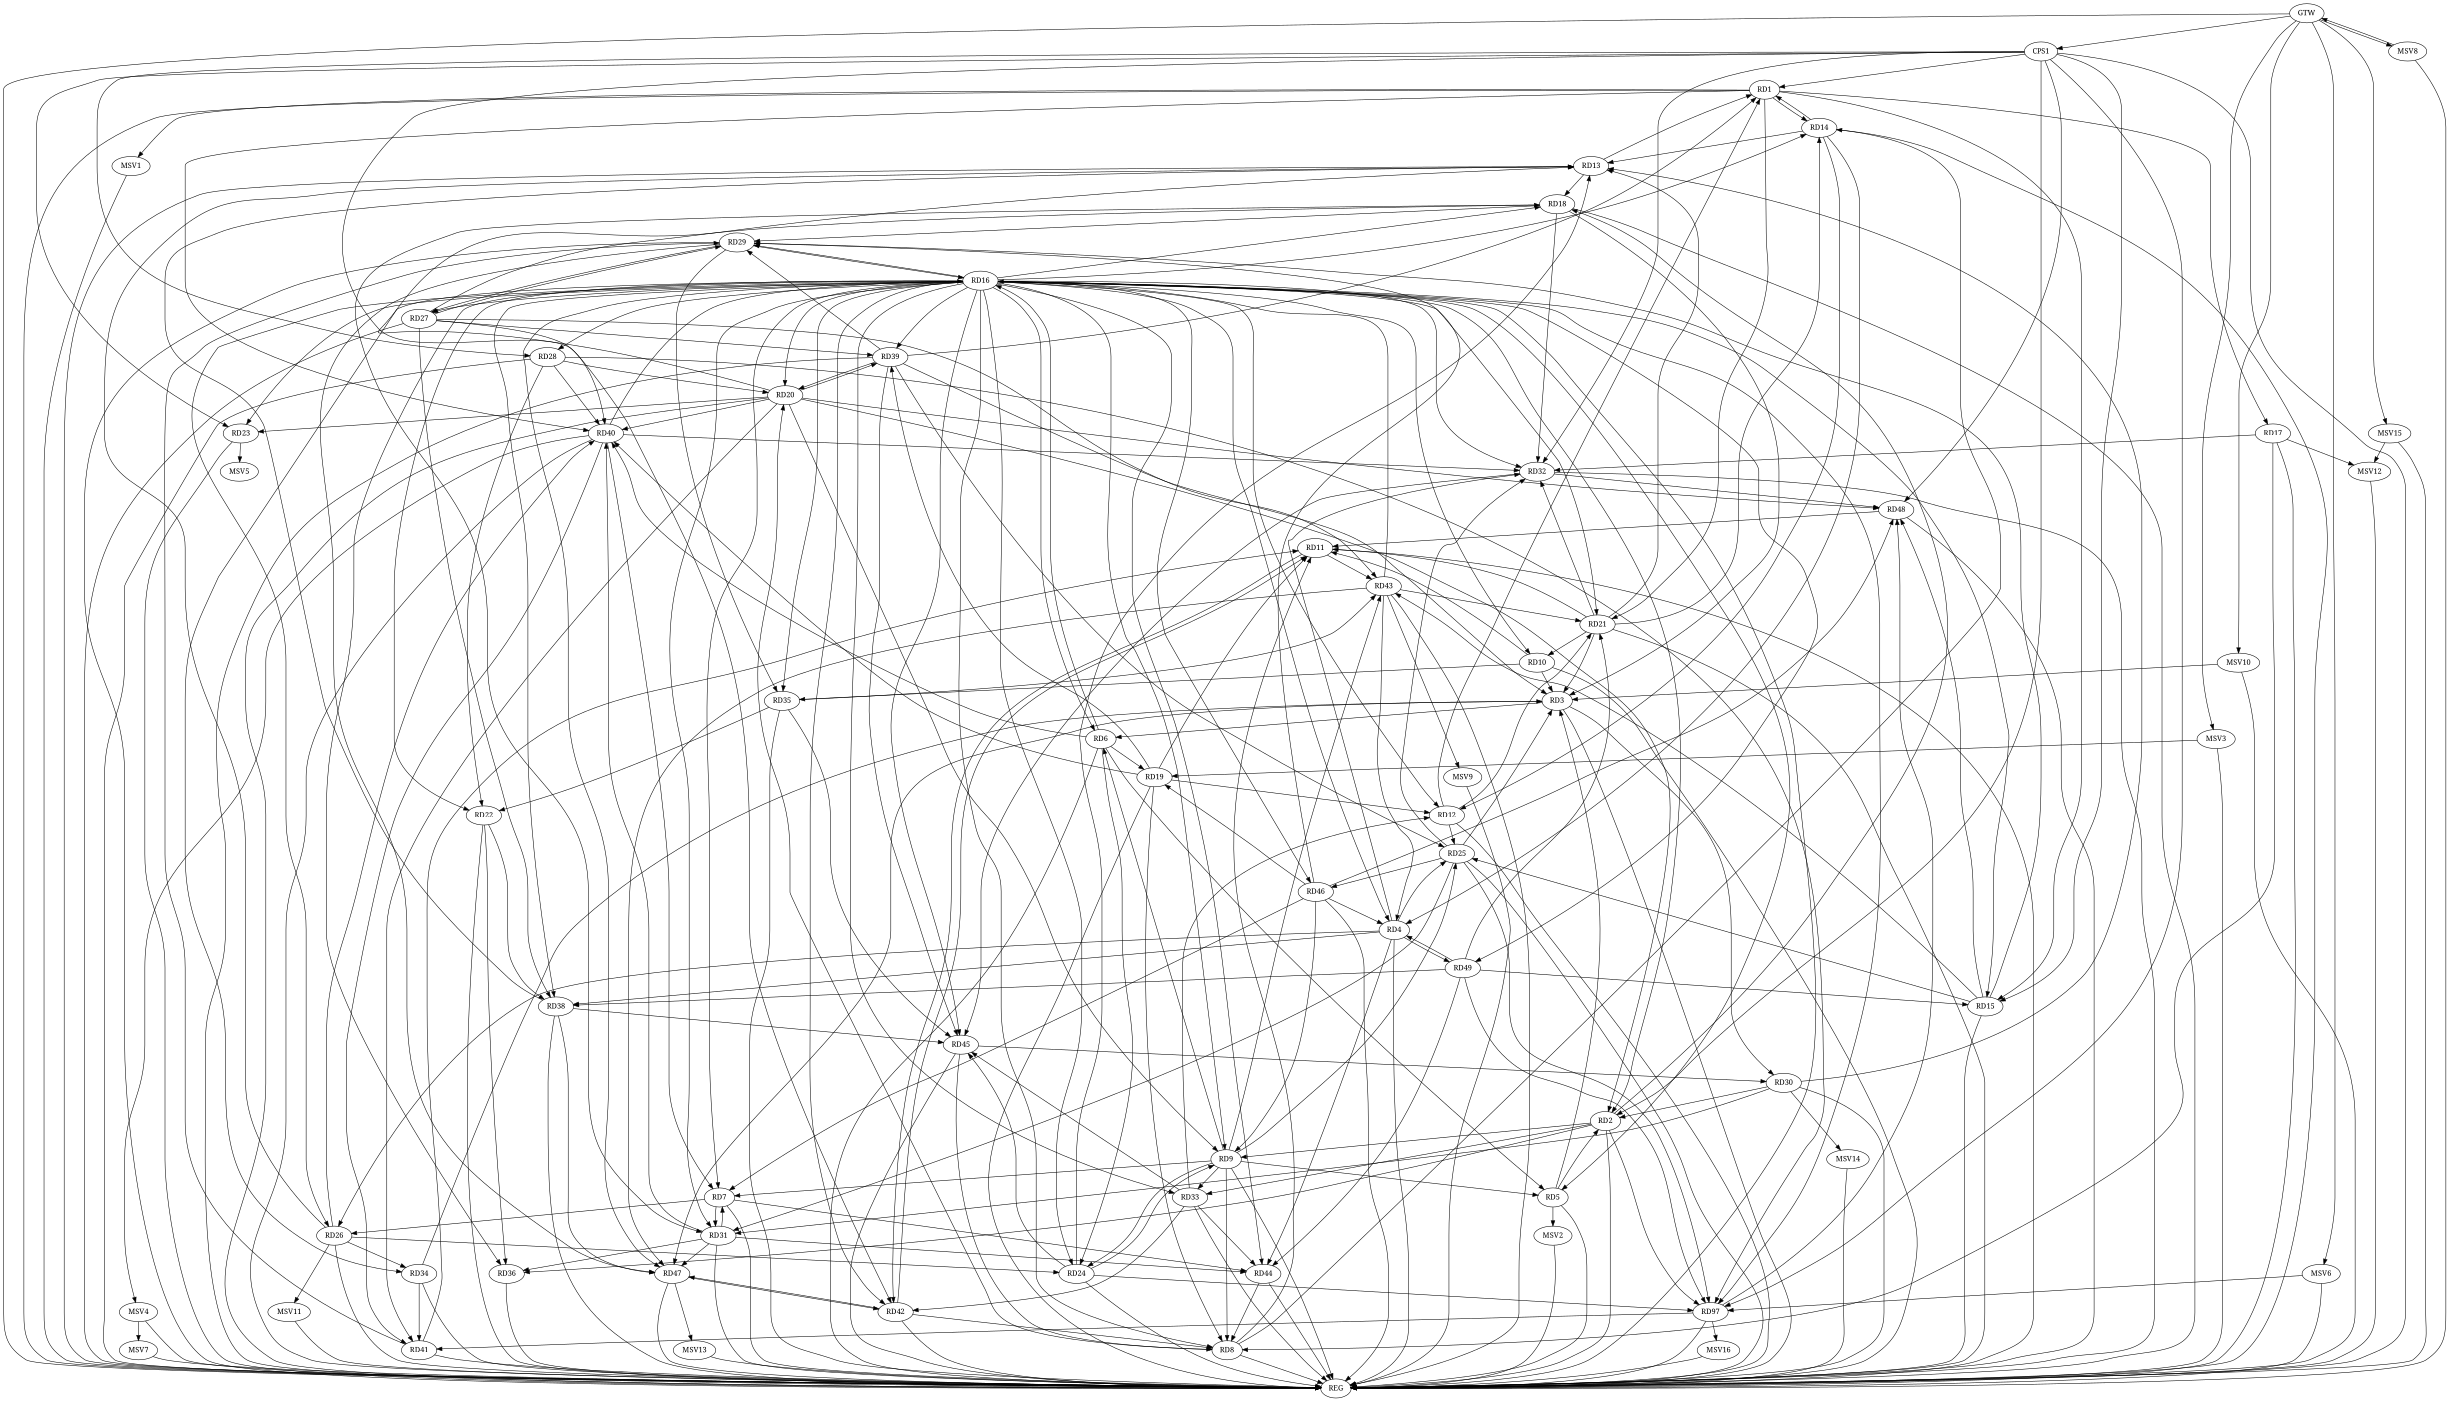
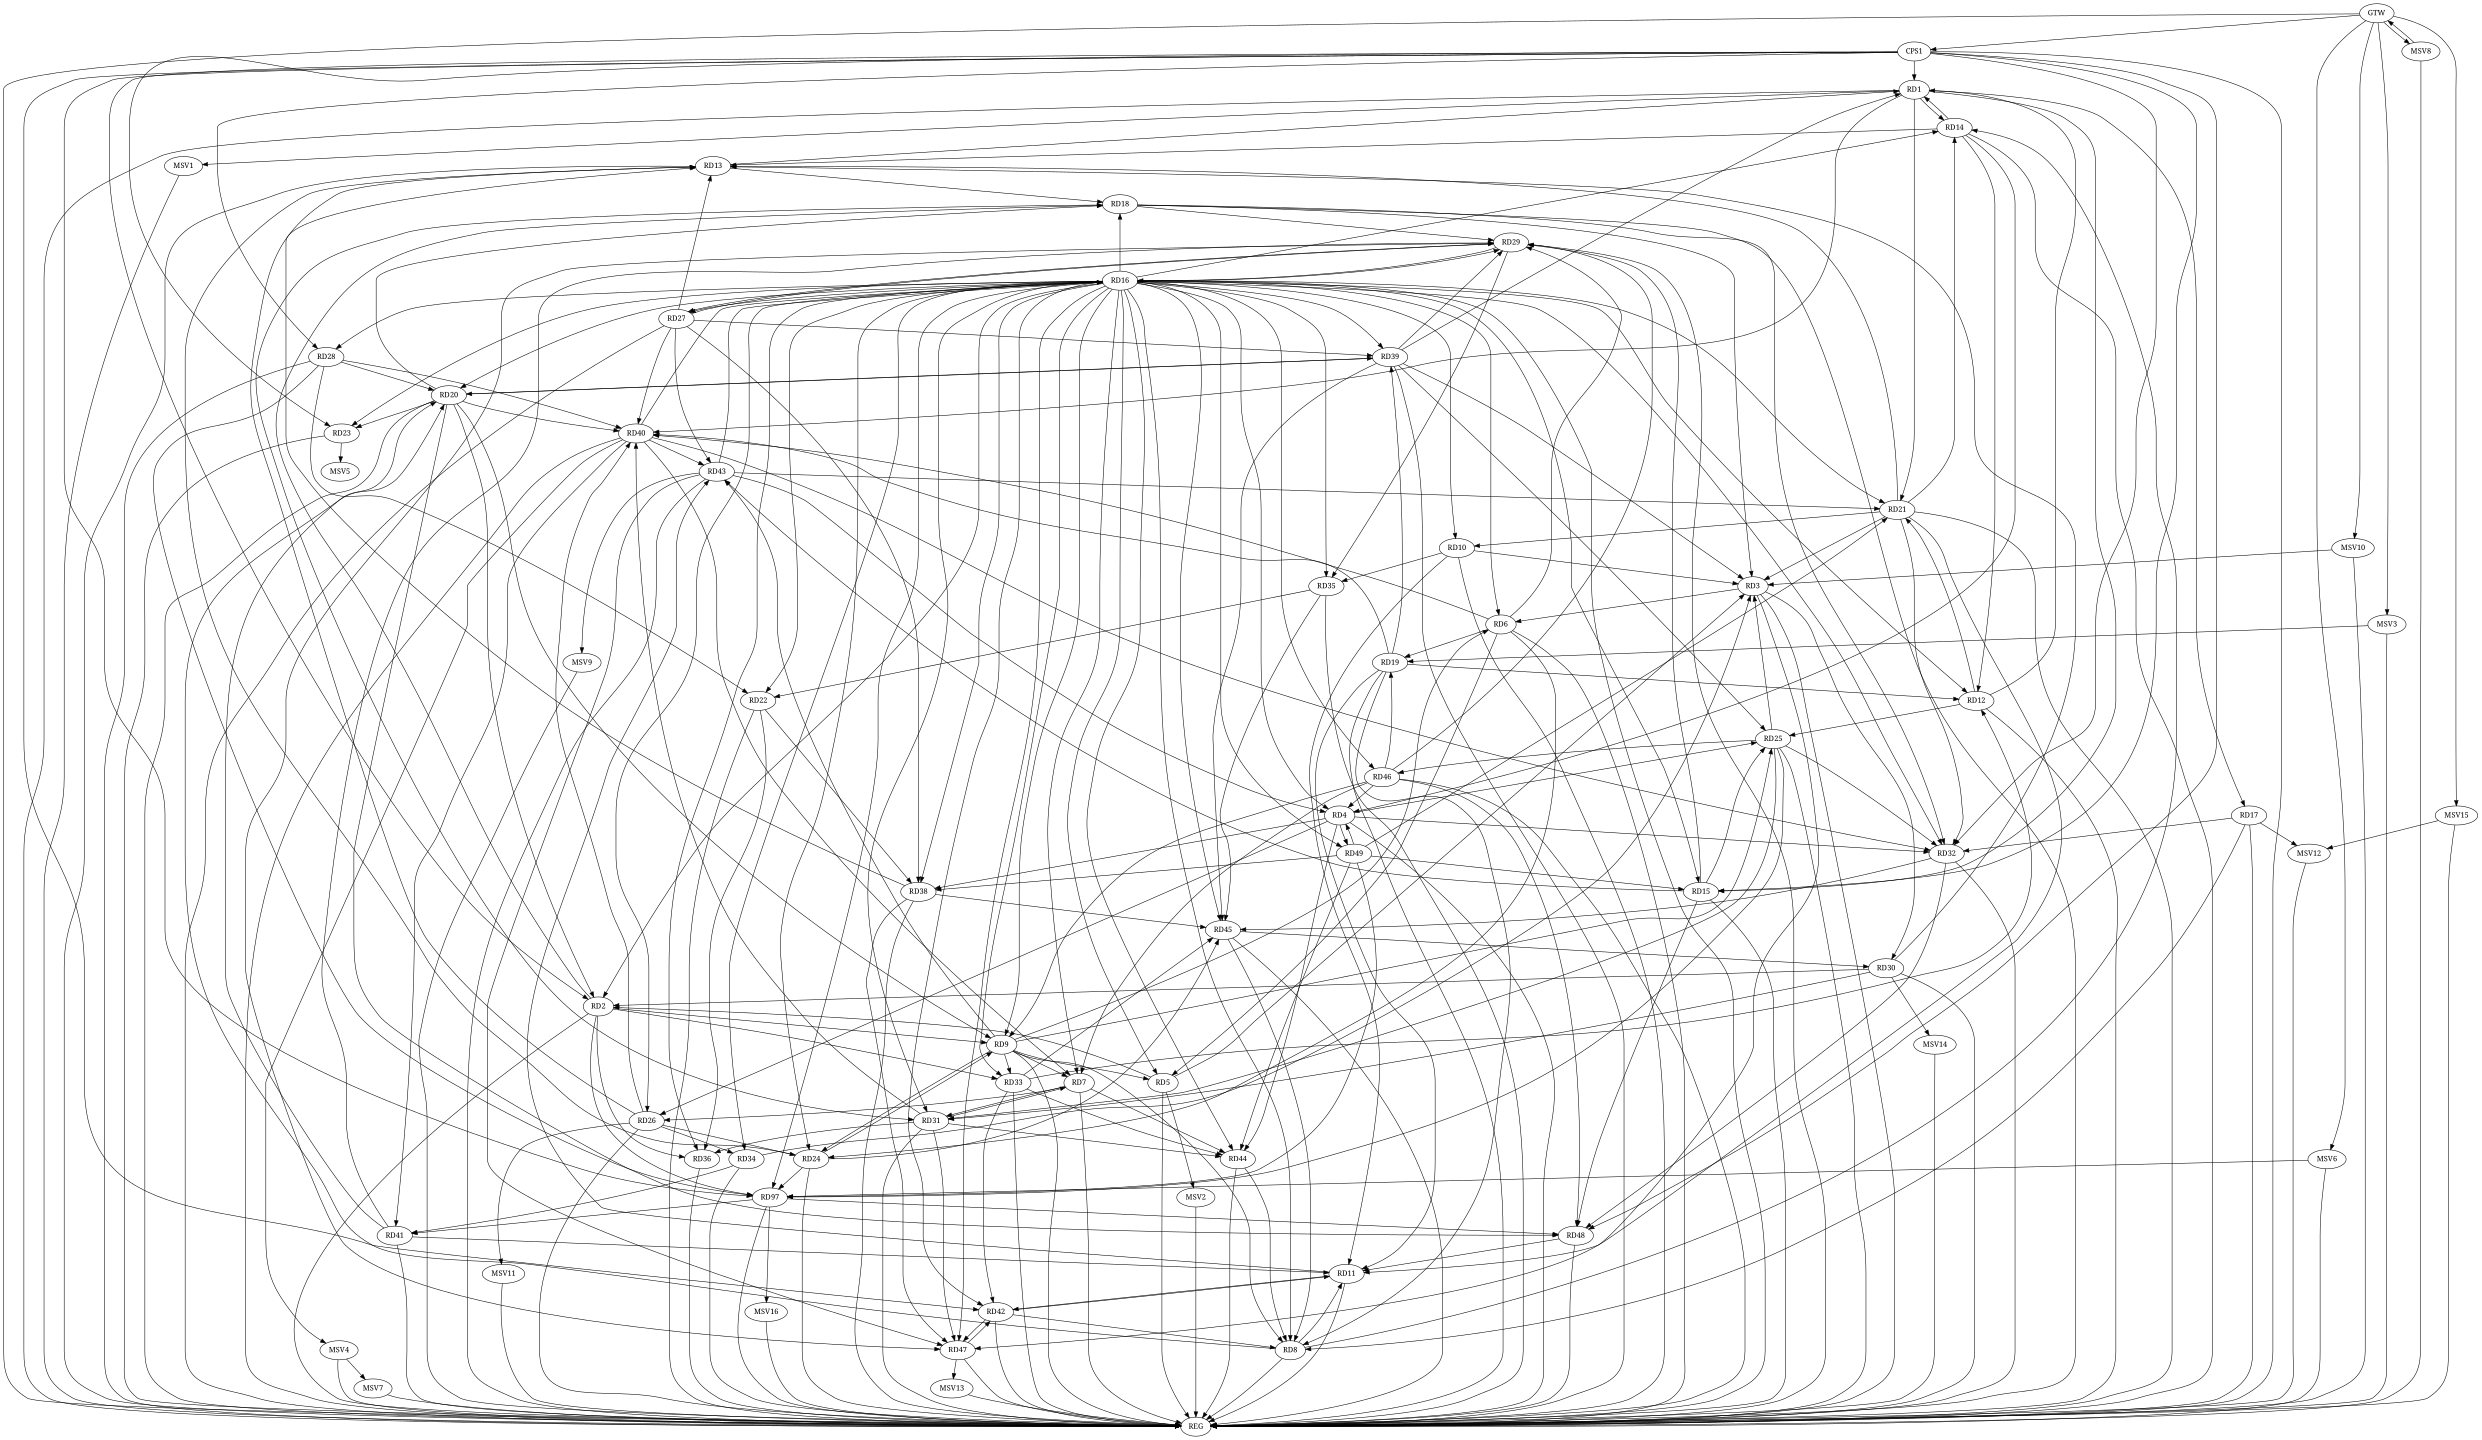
(1050, 501) -> (1571, 410)
(1124, 675) -> (674, 451)
(432, 814) -> (226, 800)
